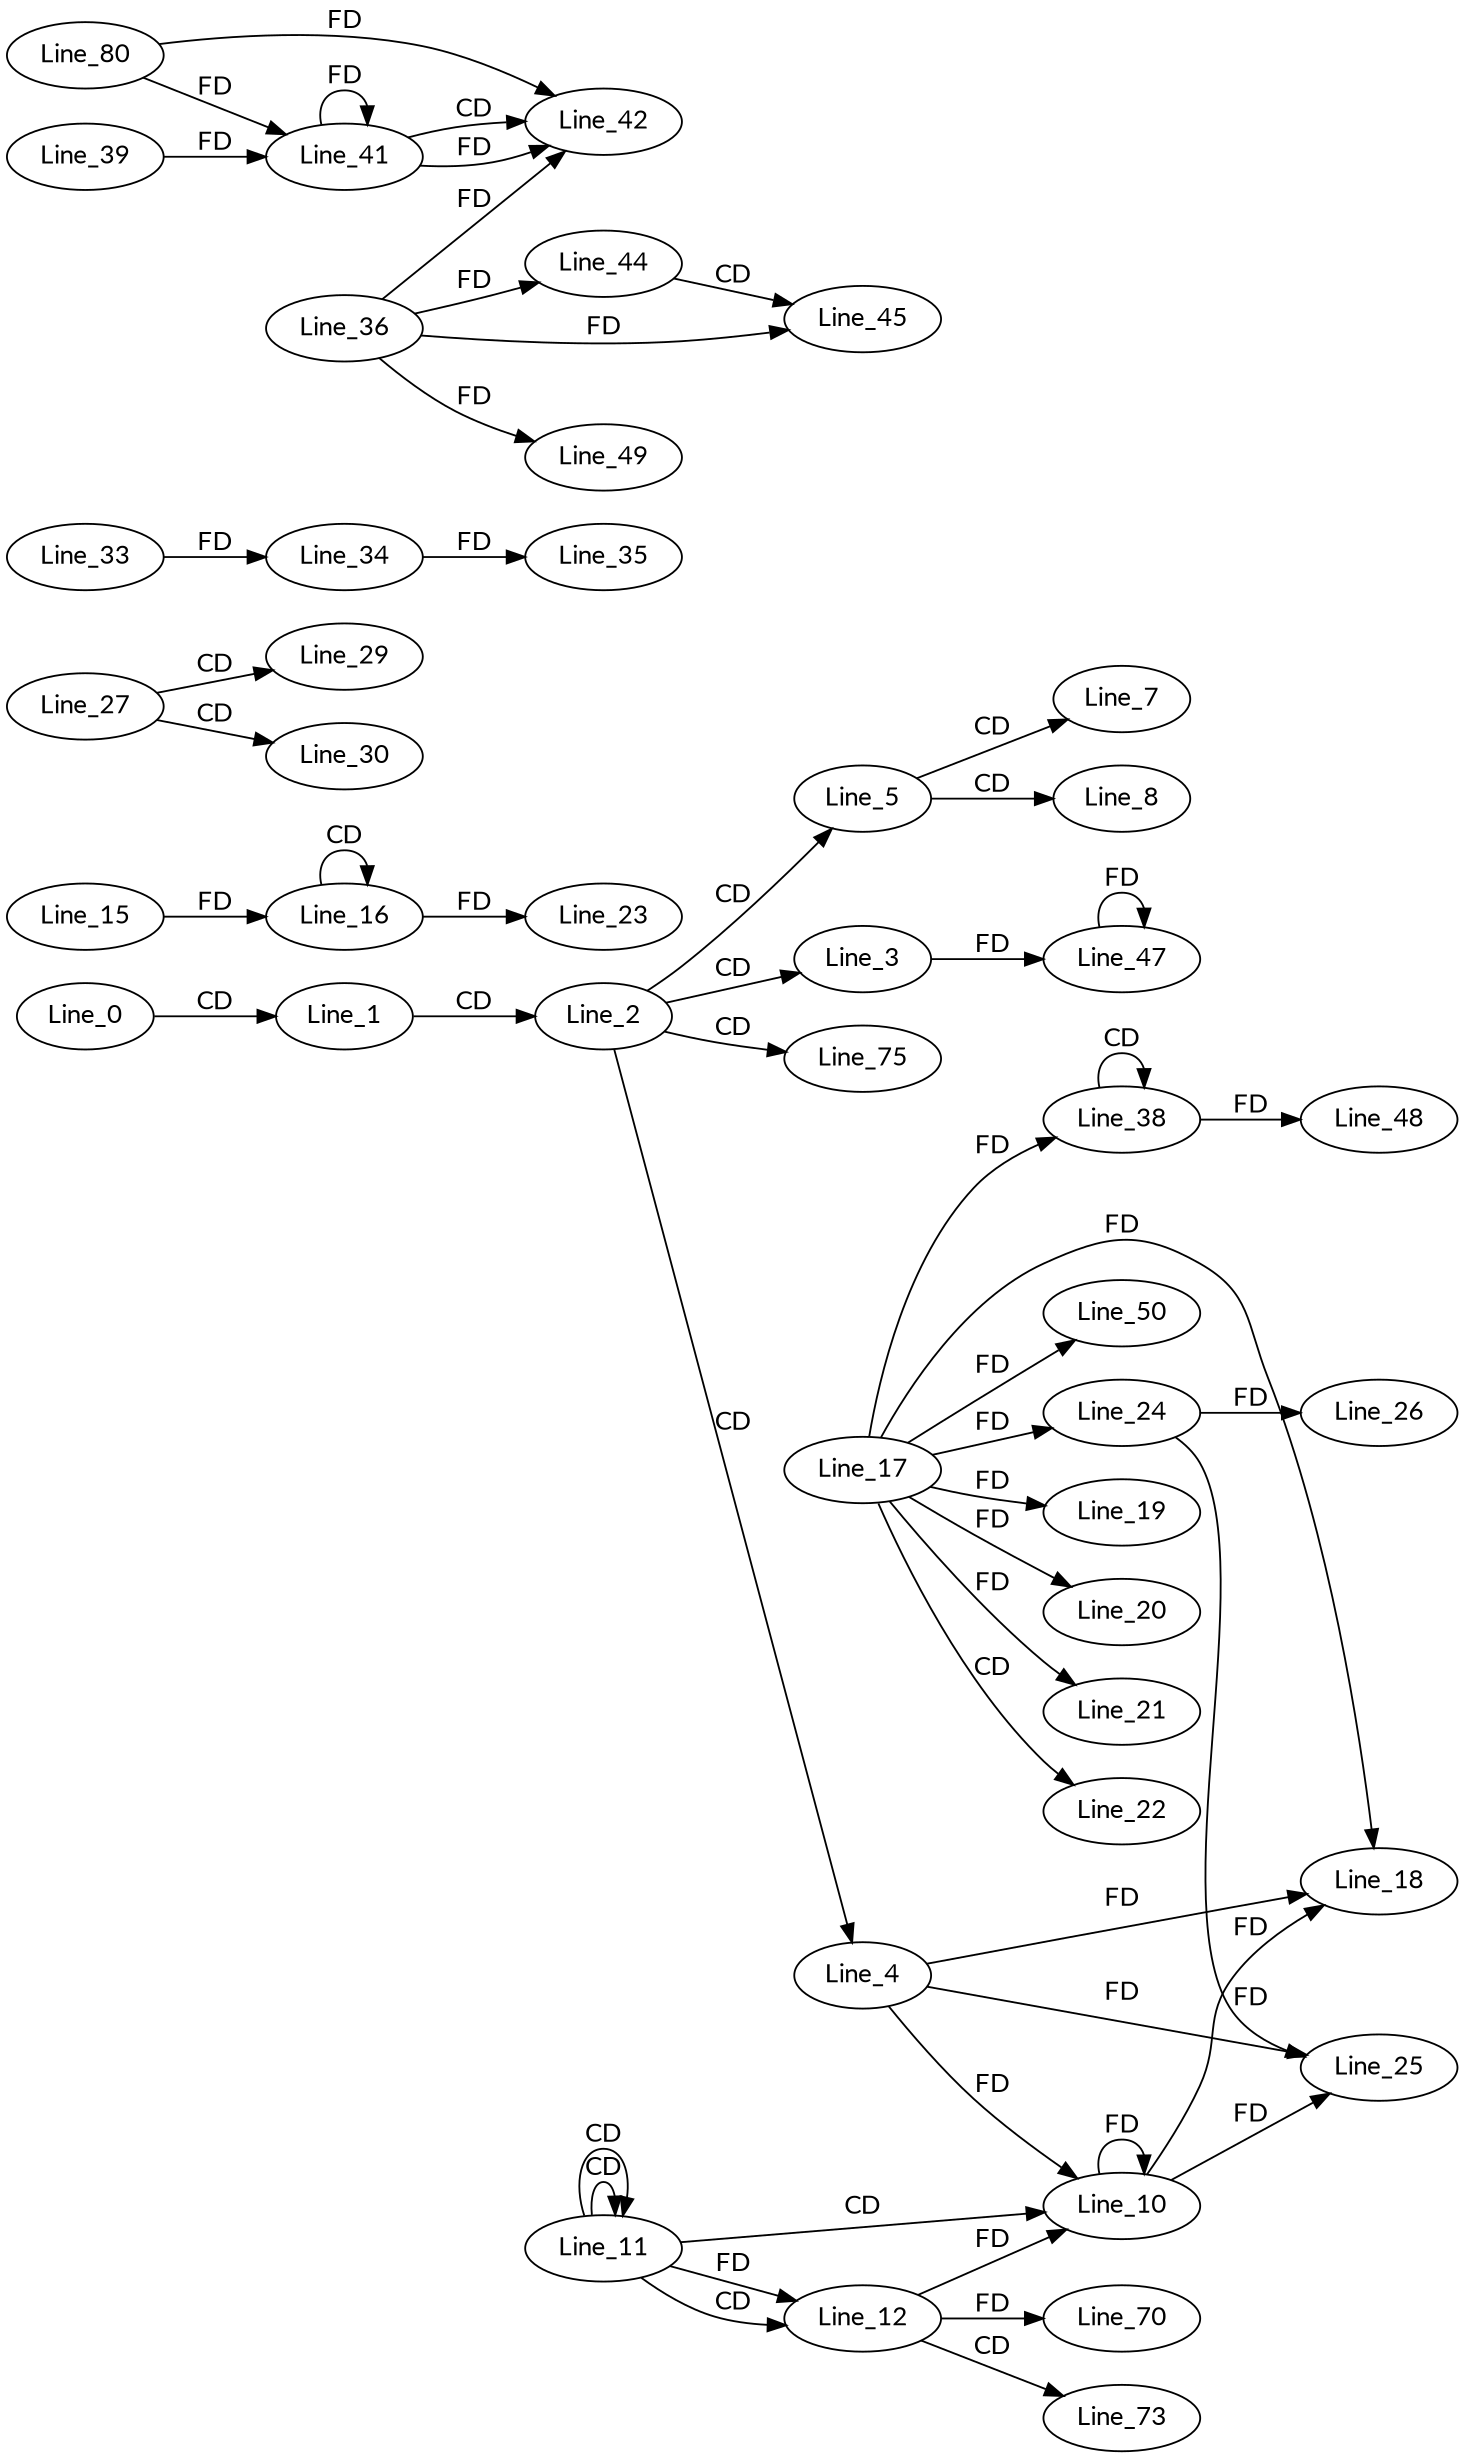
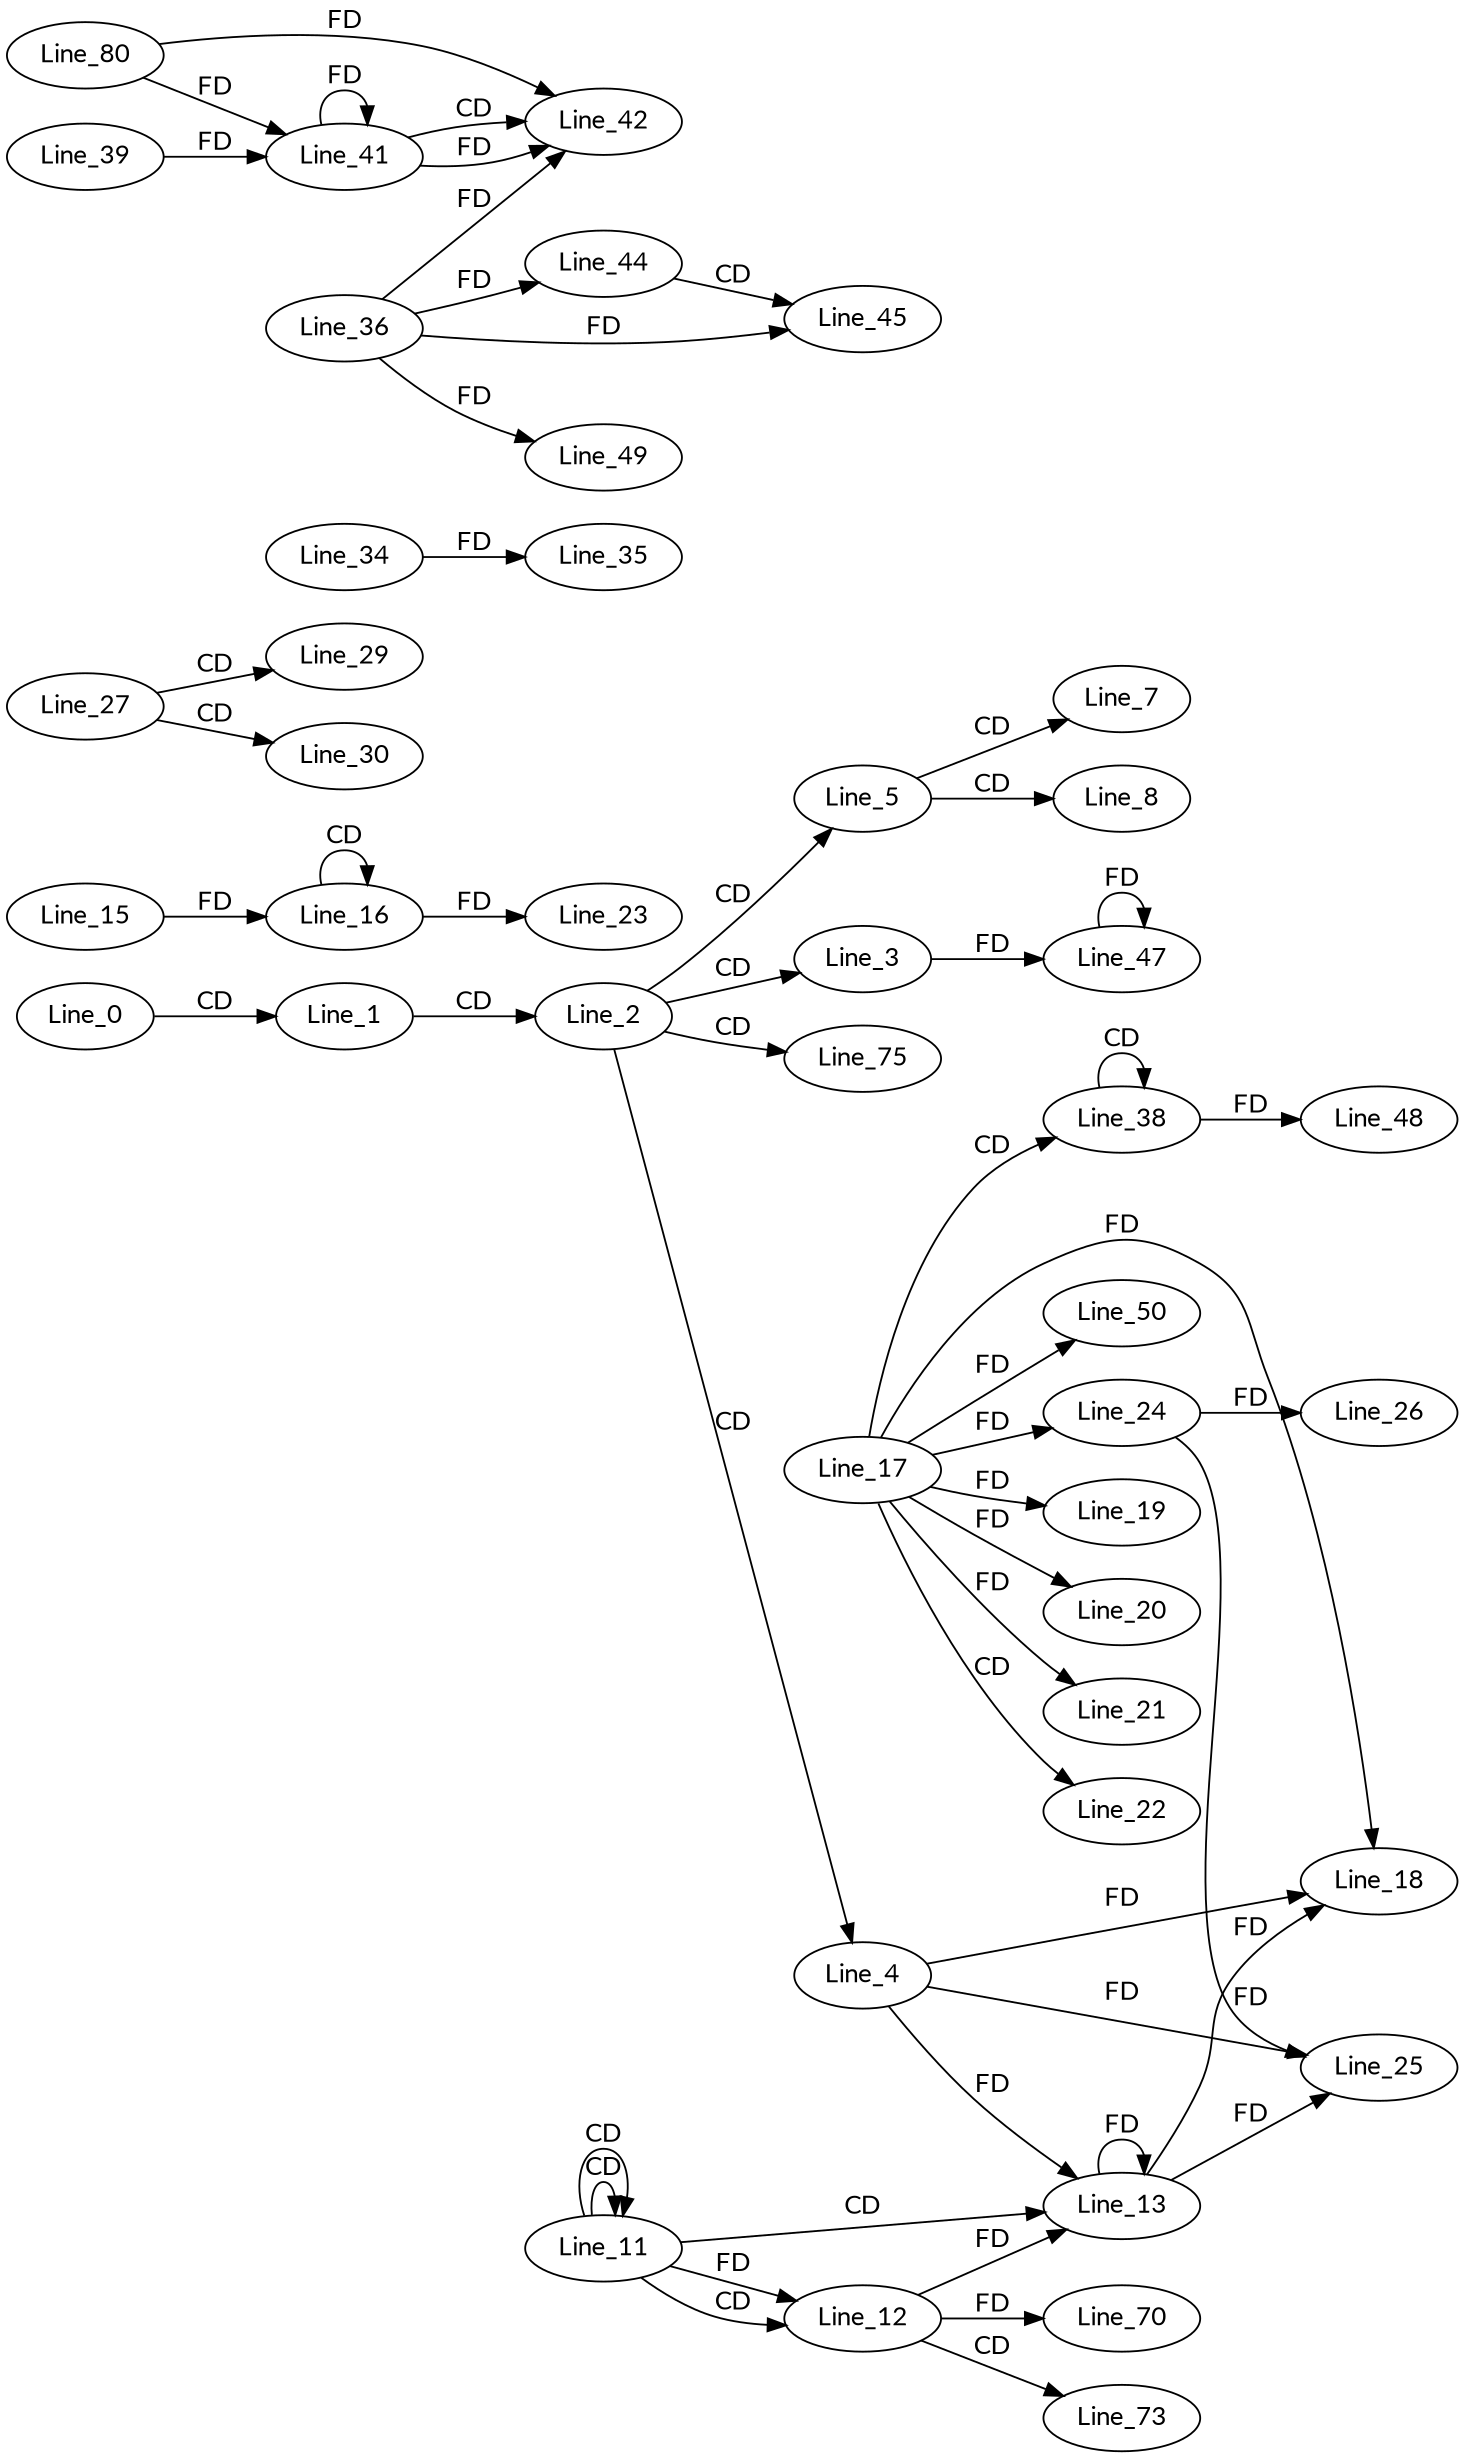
(85, 557) -> none
(992, 1146) -> (992, 1146)
(1122, 2206) -> (1122, 2206)
